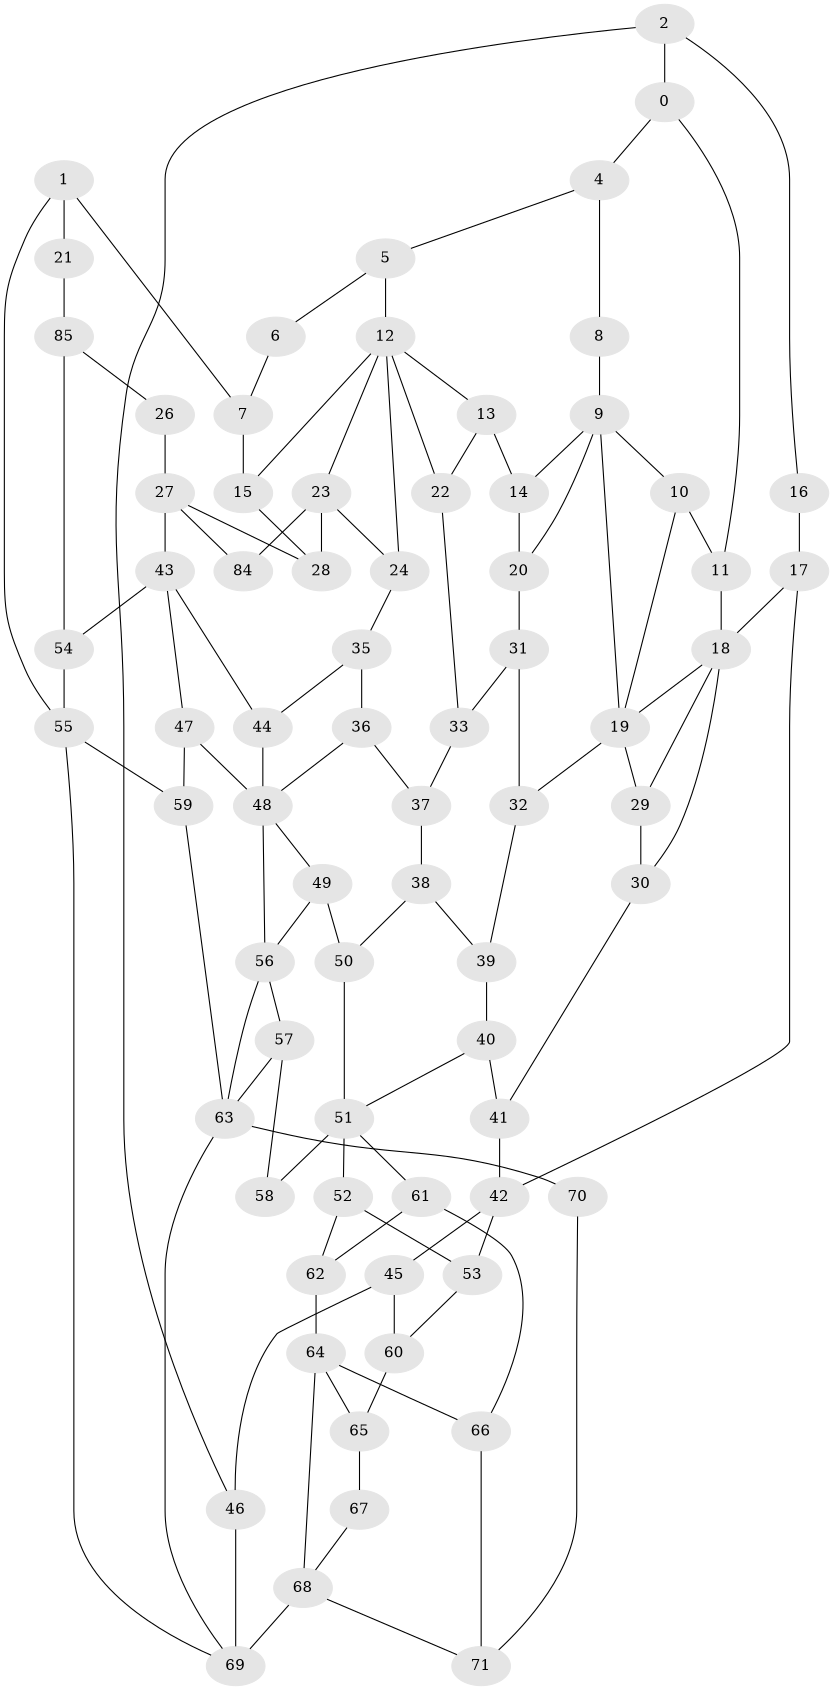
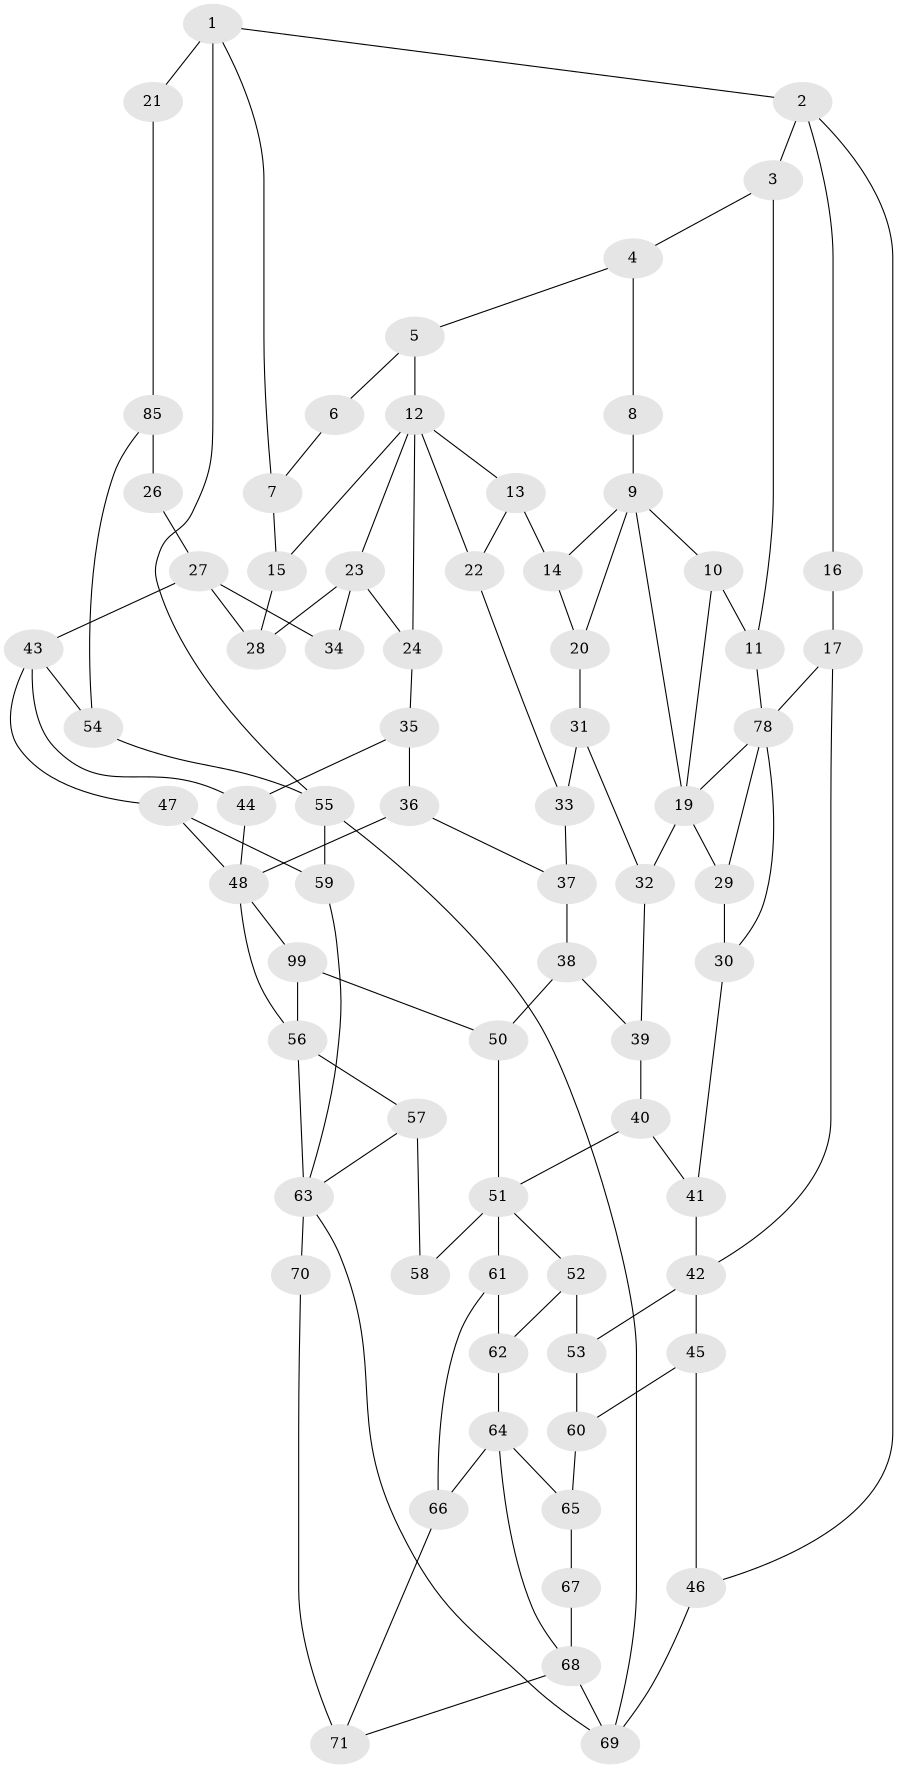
none -> (508, 63)
(665, 102) -> (773, 180)
(243, 571) -> (335, 649)
(721, 649) -> (764, 728)
(323, 884) -> (298, 962)
